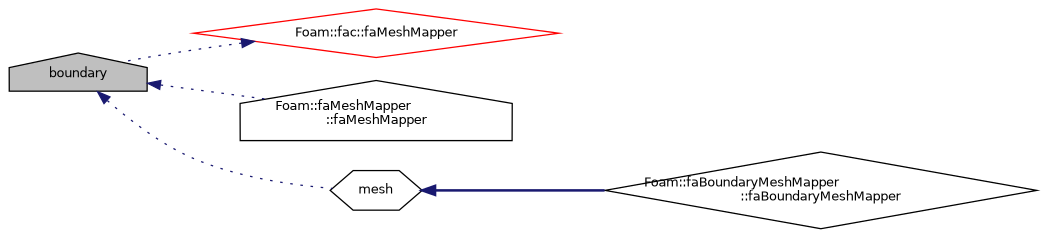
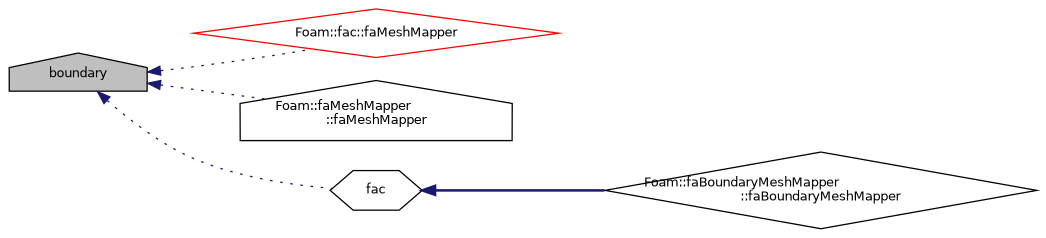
(182, 52) -> (237, 61)
(376, 190) -> (376, 190)
